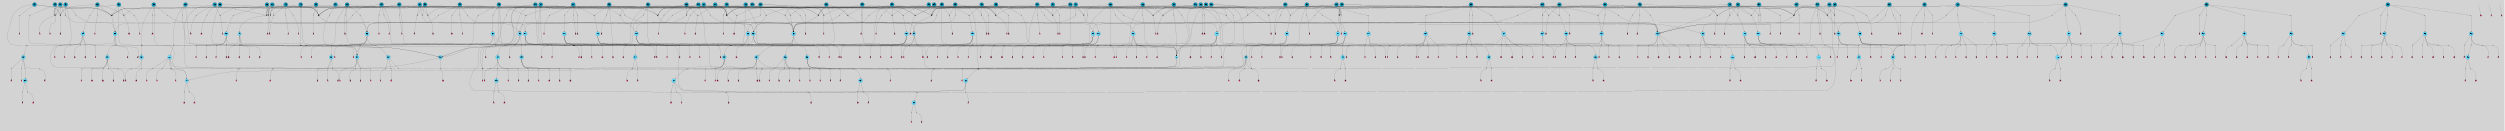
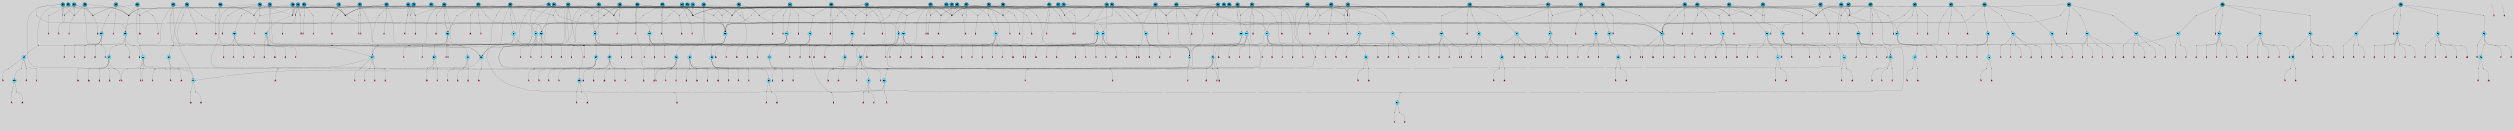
none -> (845, 57)
